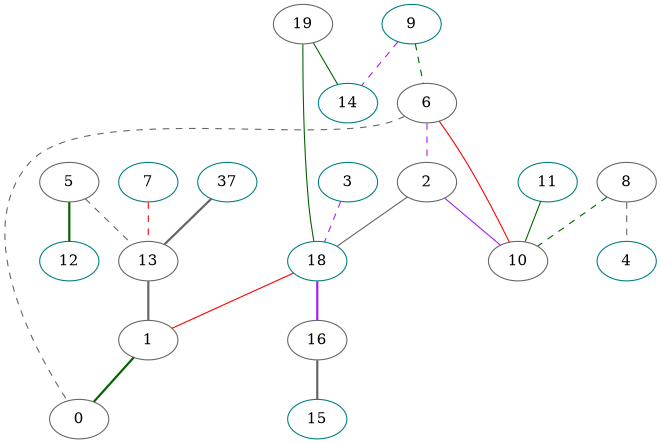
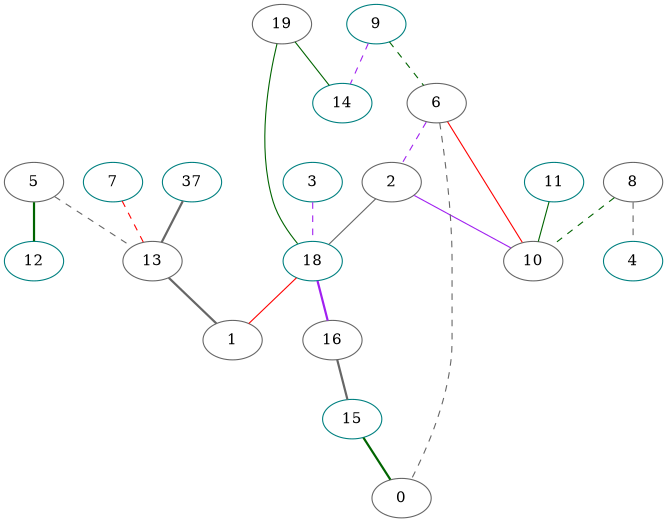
(114, 380) -> (377, 459)
